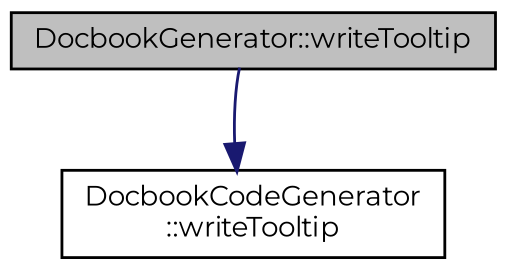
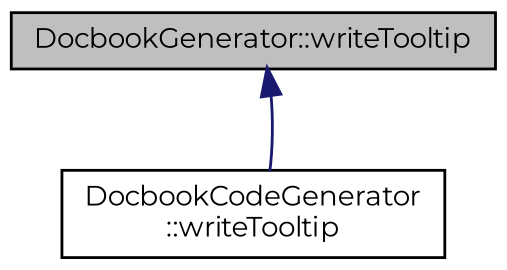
(235, 105) -> (272, 134)
